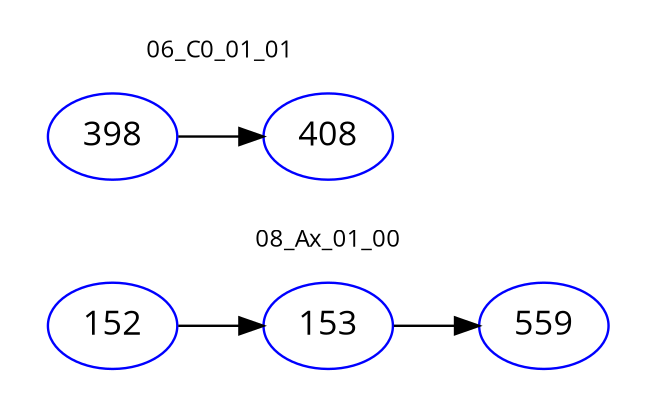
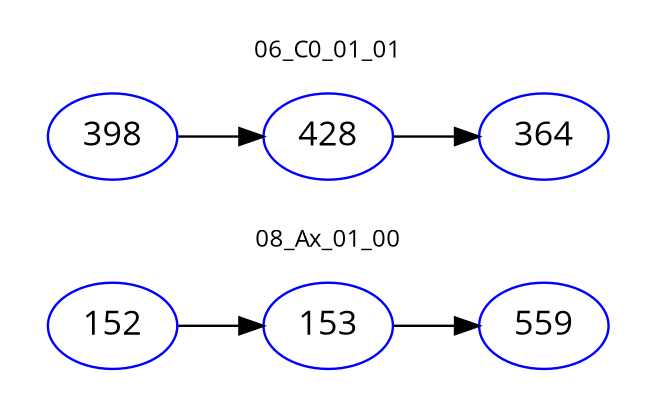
(328, 137) -> (328, 137)
none -> (544, 137)
